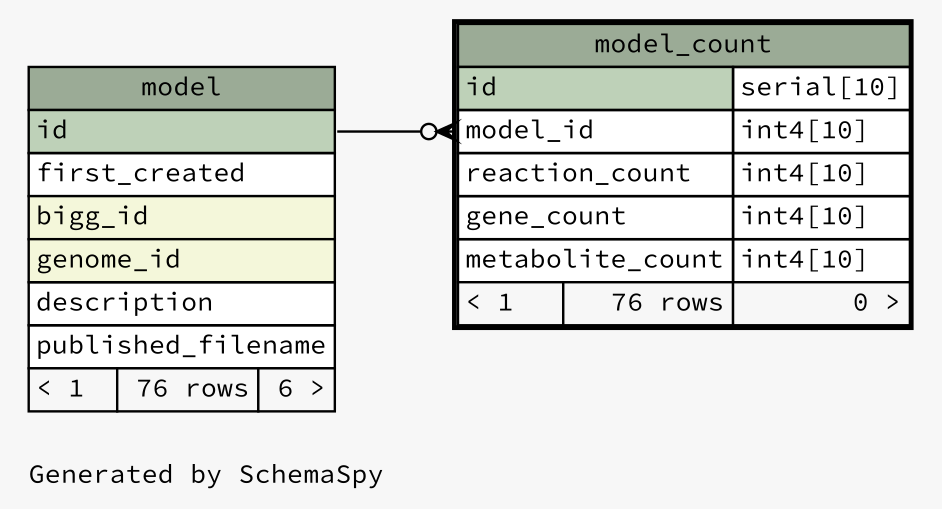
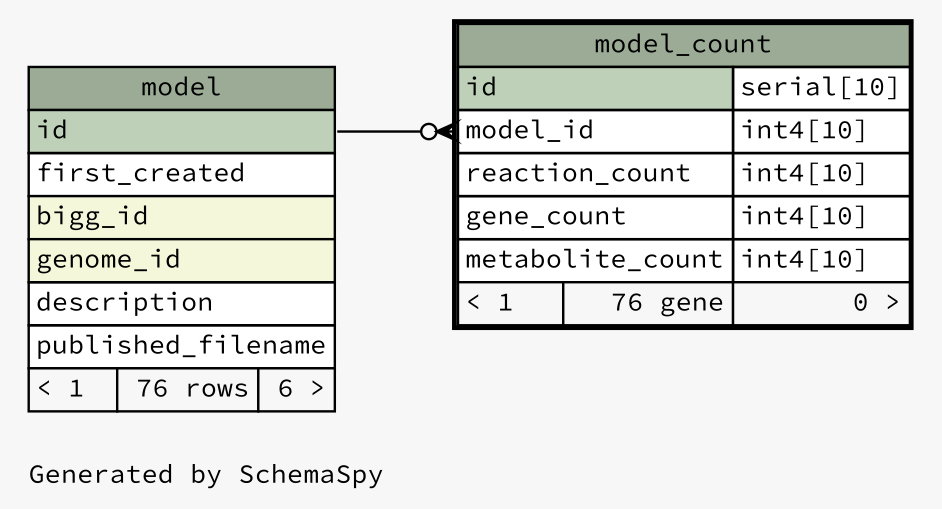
(668, 303) -> (668, 303)
